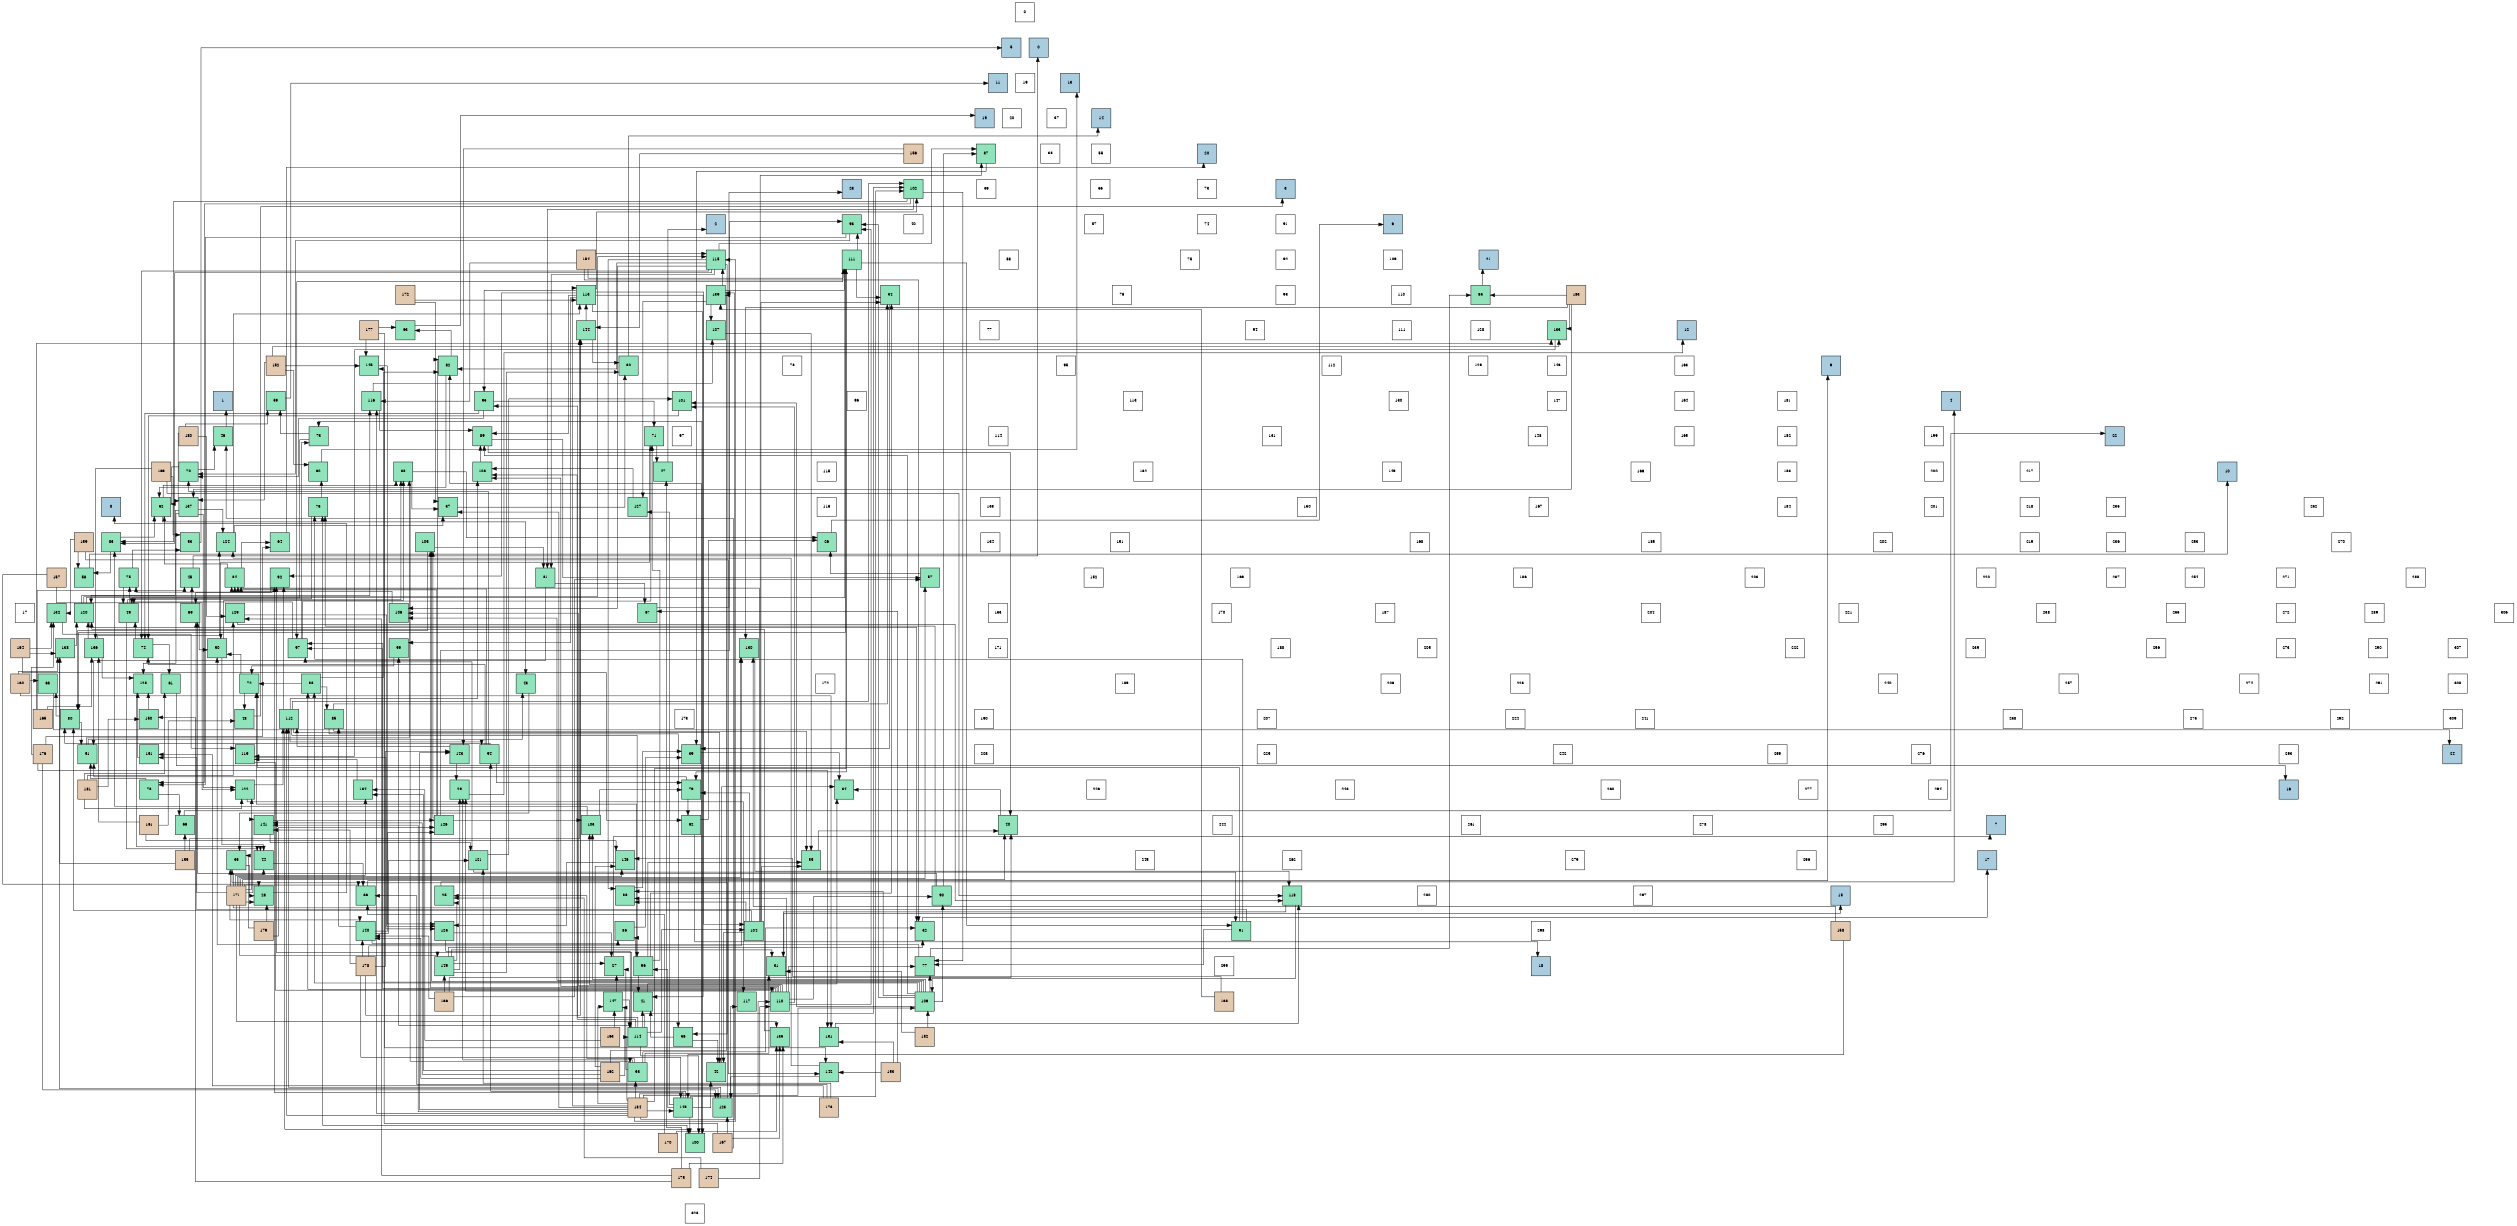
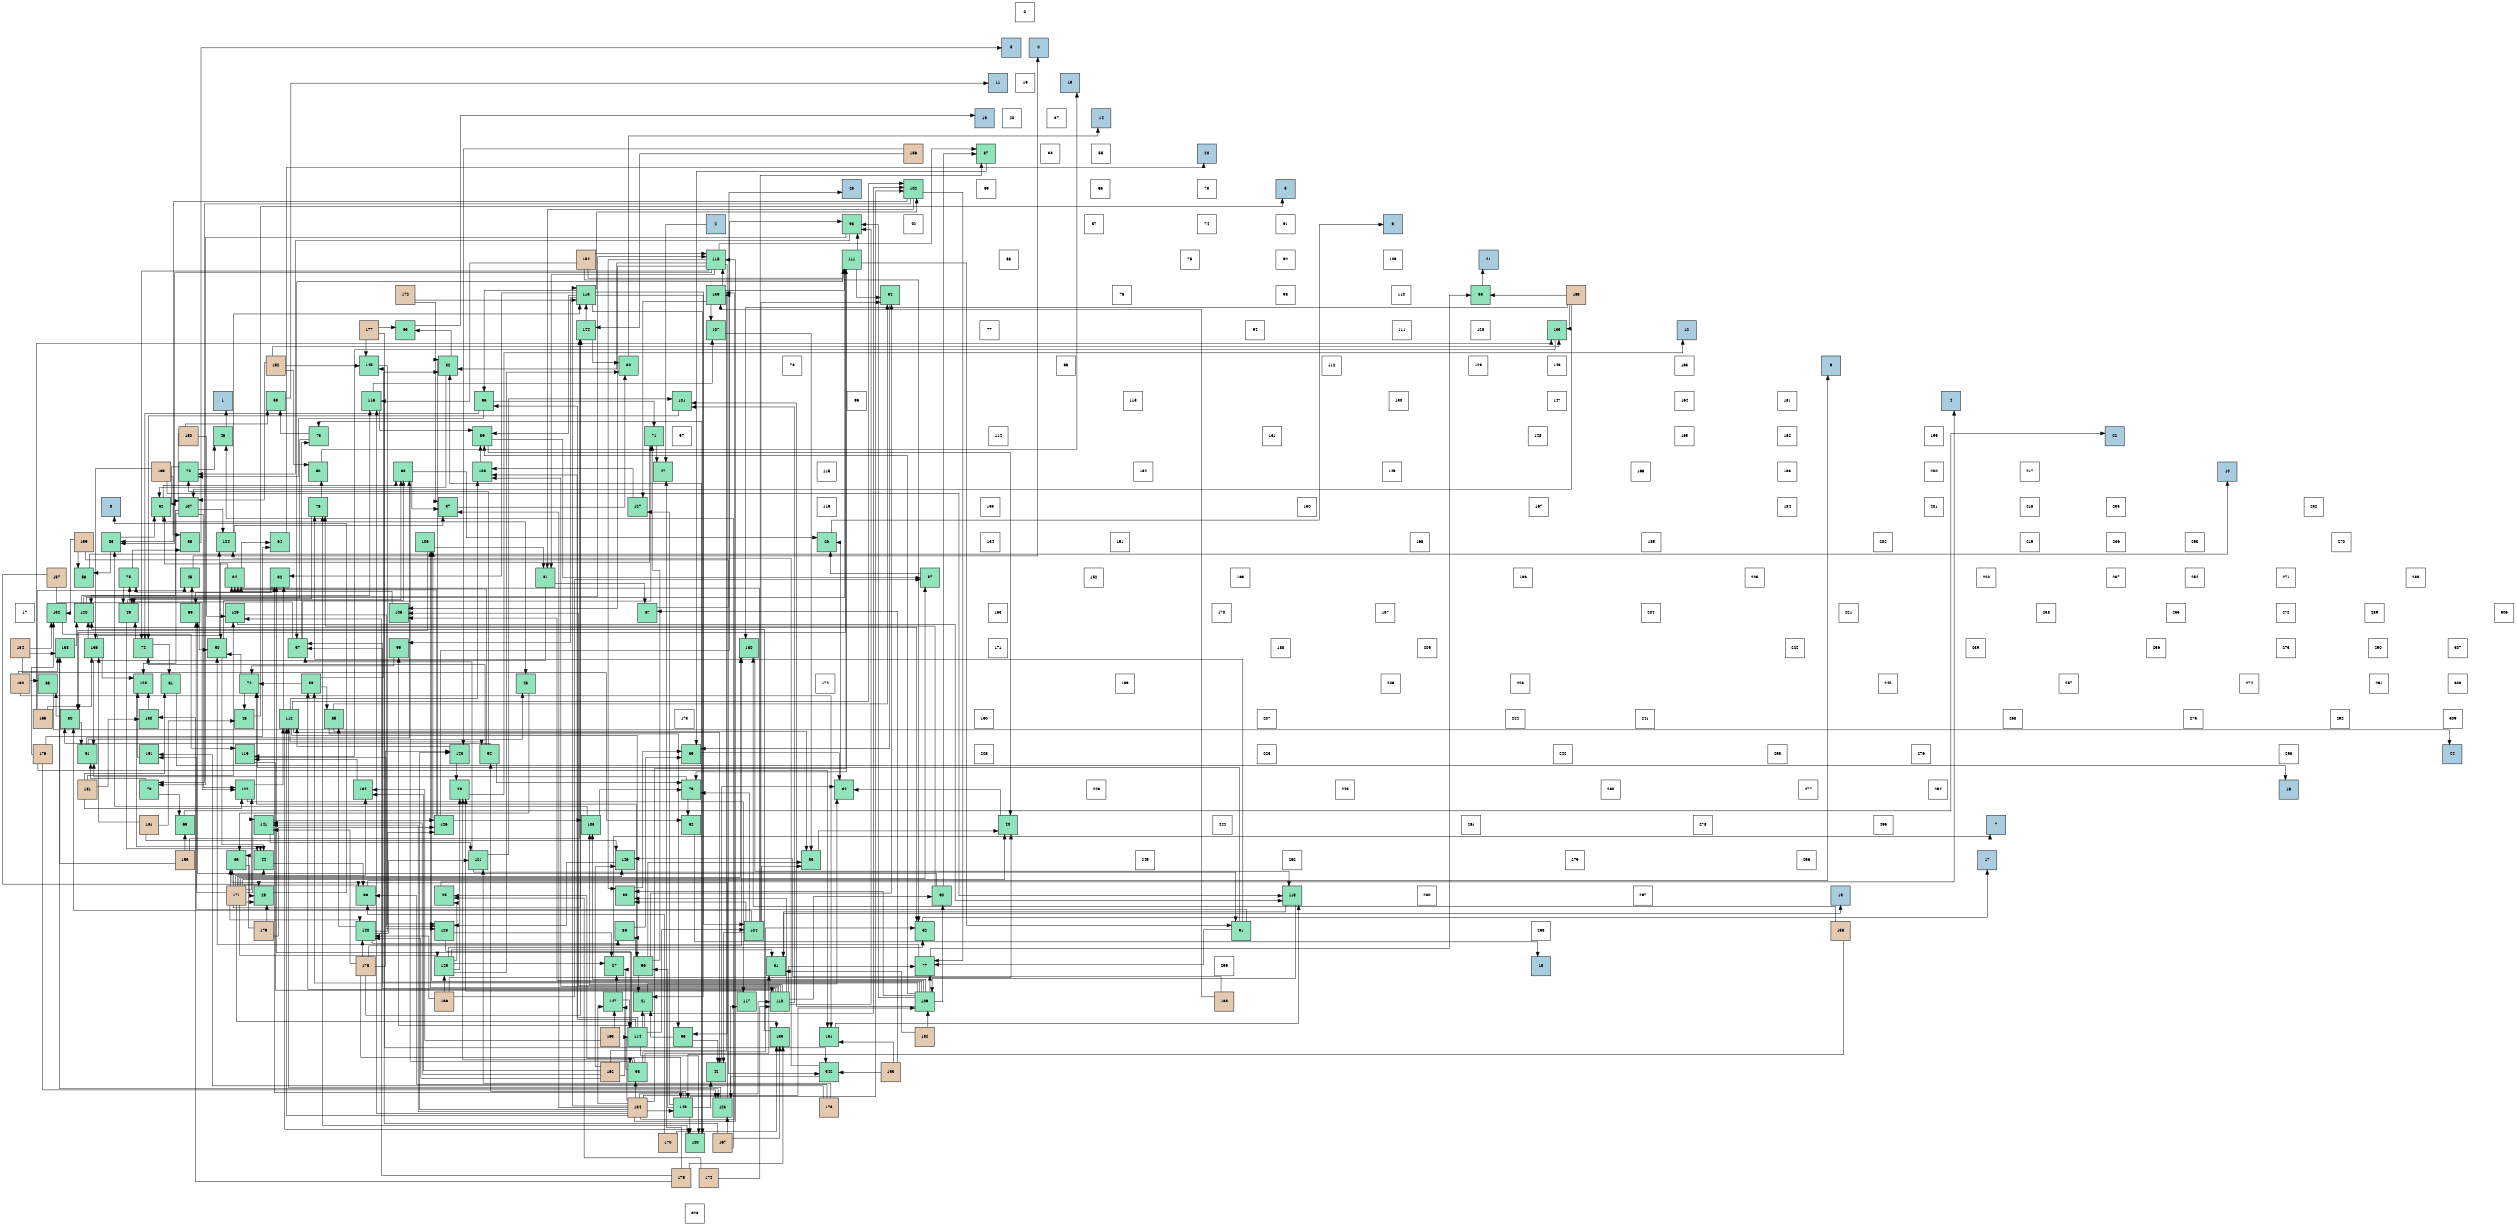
(668, 329) -> (666, 321)
(708, 641) -> (841, 667)
(829, 1072) -> (829, 1072)
